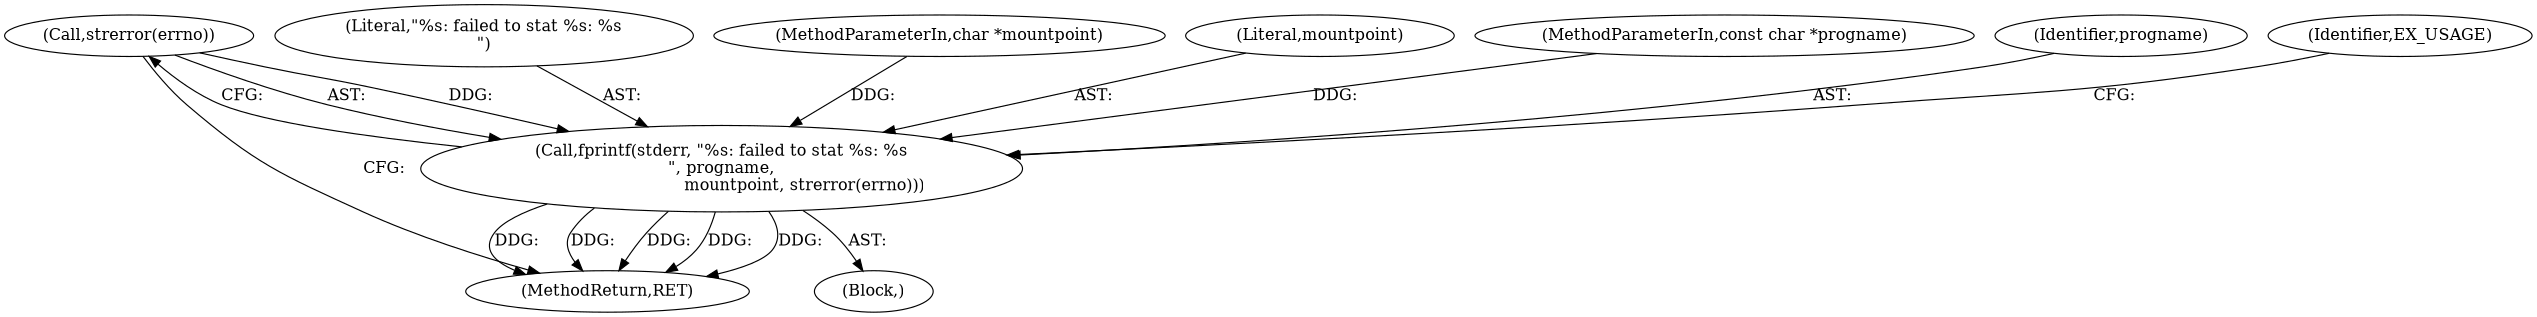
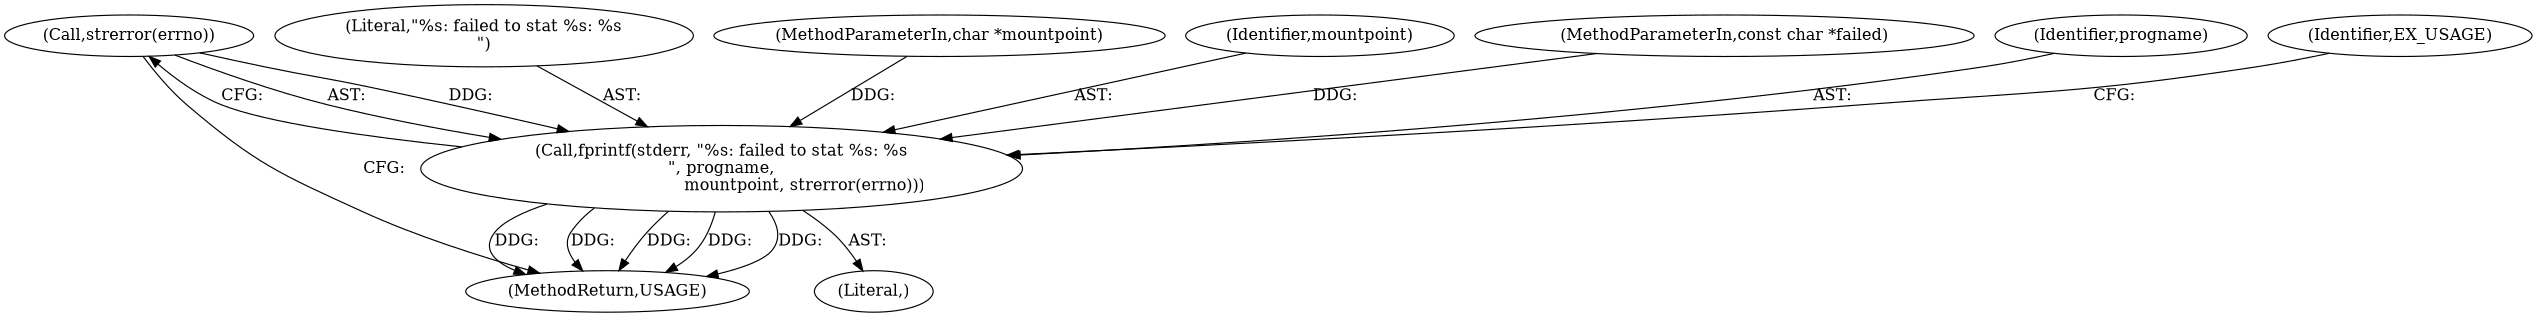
(1320, 36) -> (1320, 36)
(1725, 36) -> (1725, 36)
(608, 291) -> (608, 291)
(874, 291) -> (874, 291)
